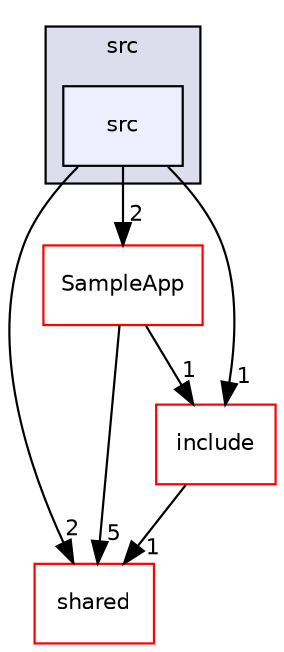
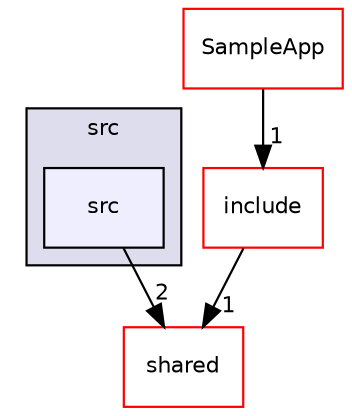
(123, 198) -> none
(228, 266) -> none
(110, 433) -> none
